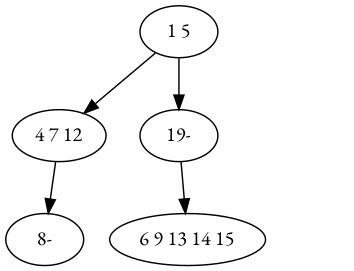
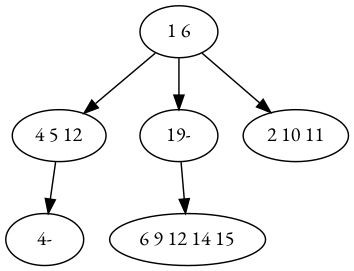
(179, 32) -> (179, 32)
(59, 136) -> (59, 136)
none -> (296, 136)
(45, 240) -> (45, 240)
(188, 240) -> (188, 240)
